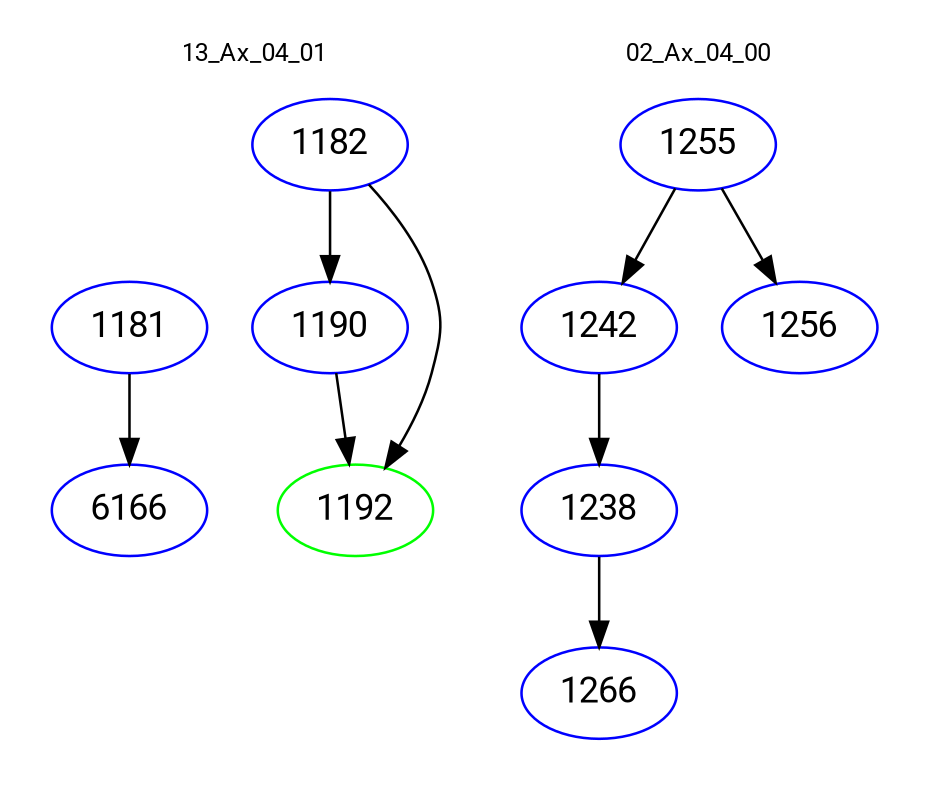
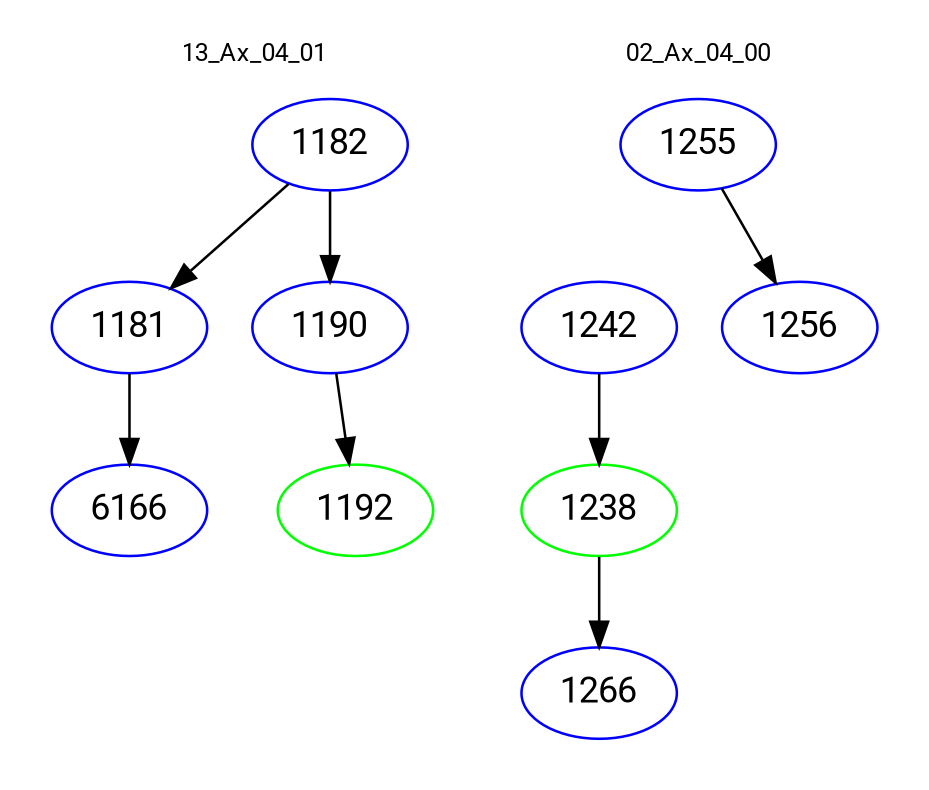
(655, 224) -> none
(439, 309) -> (240, 227)
(599, 510) -> (599, 510)
